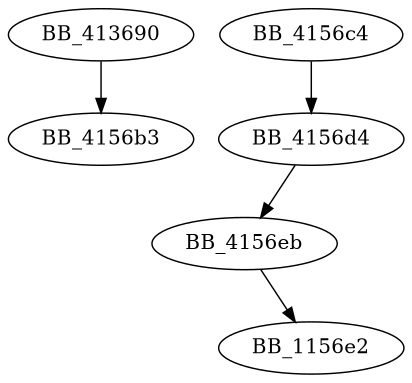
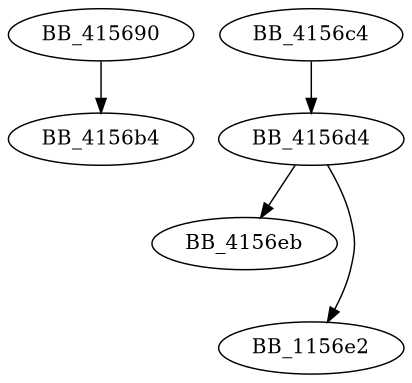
(101, 35) -> (101, 35)
(101, 139) -> (101, 139)
(274, 290) -> (354, 236)
